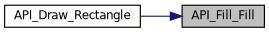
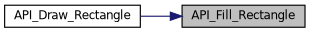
(223, 16) -> (244, 16)
